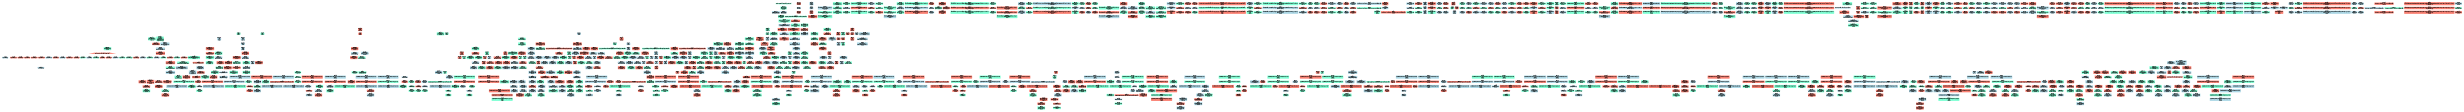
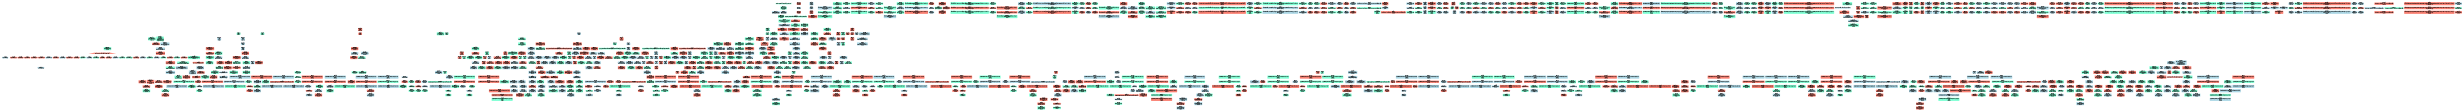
(597, 77) -> none
